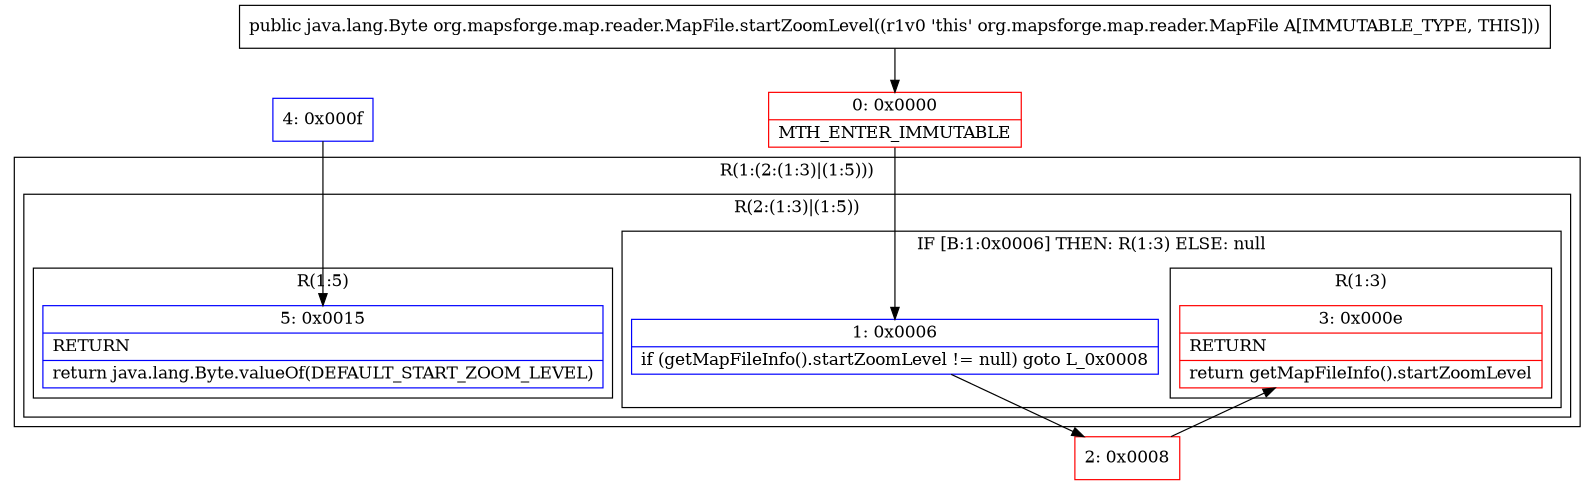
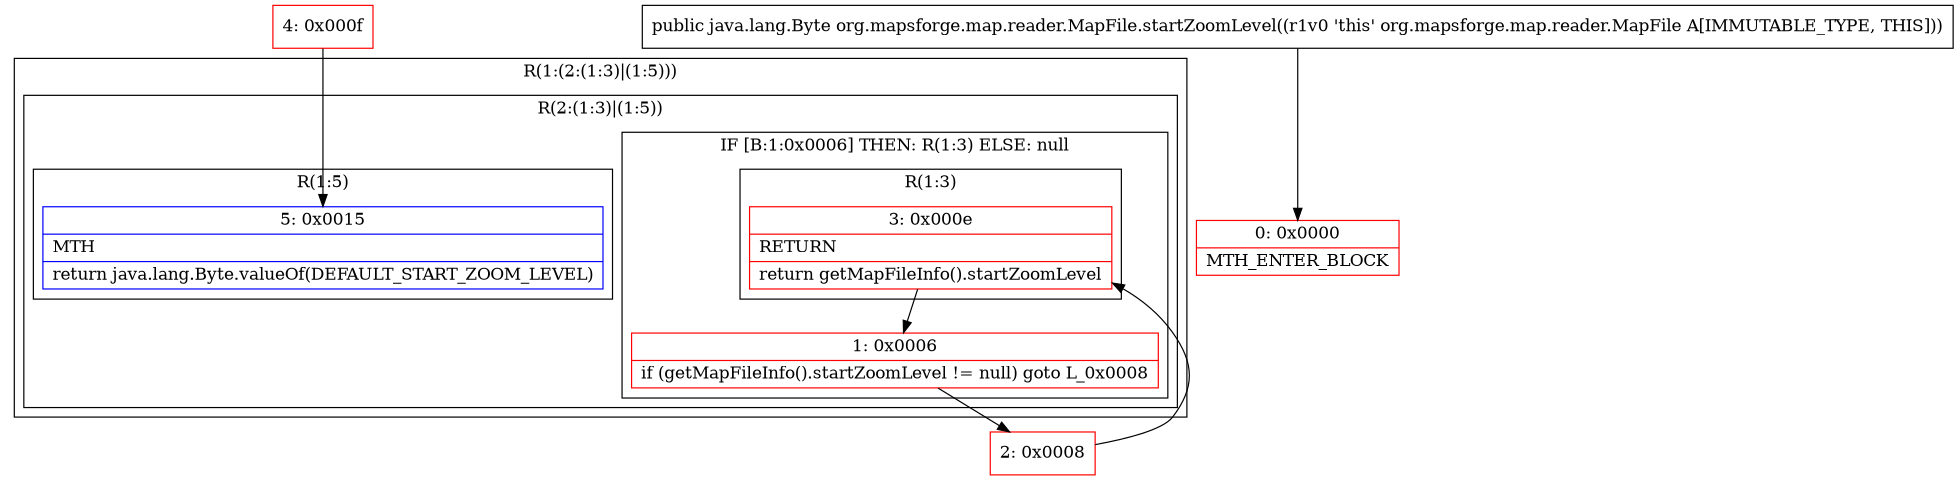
(323, 120) -> (323, 27)
(895, 133) -> (1298, 261)
(895, 223) -> (912, 307)
(91, 346) -> (74, 247)
(895, 347) -> (895, 360)
